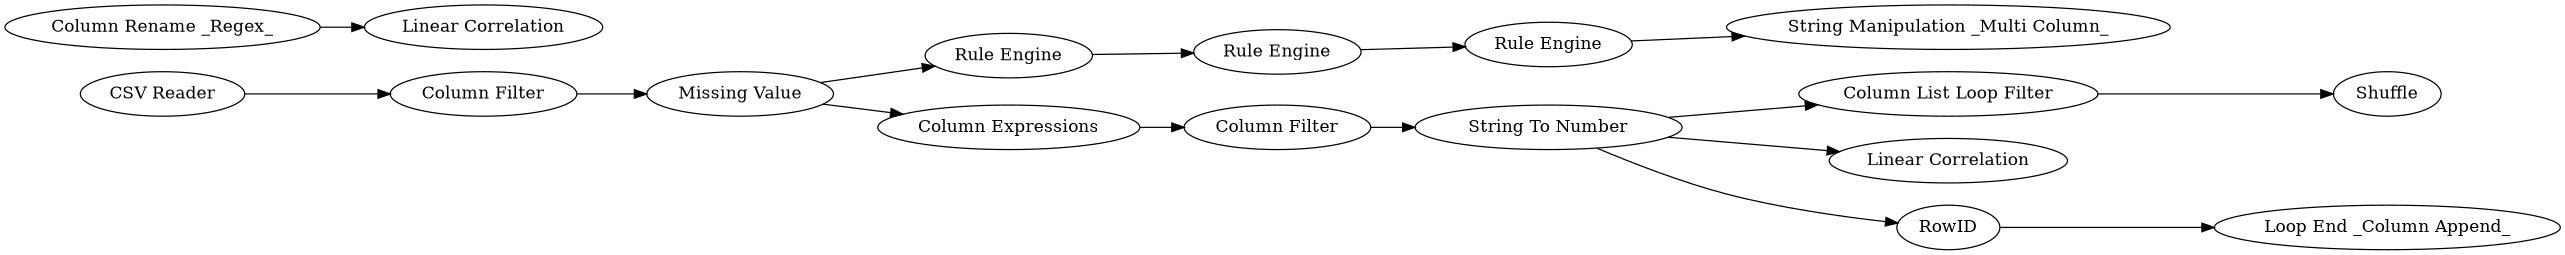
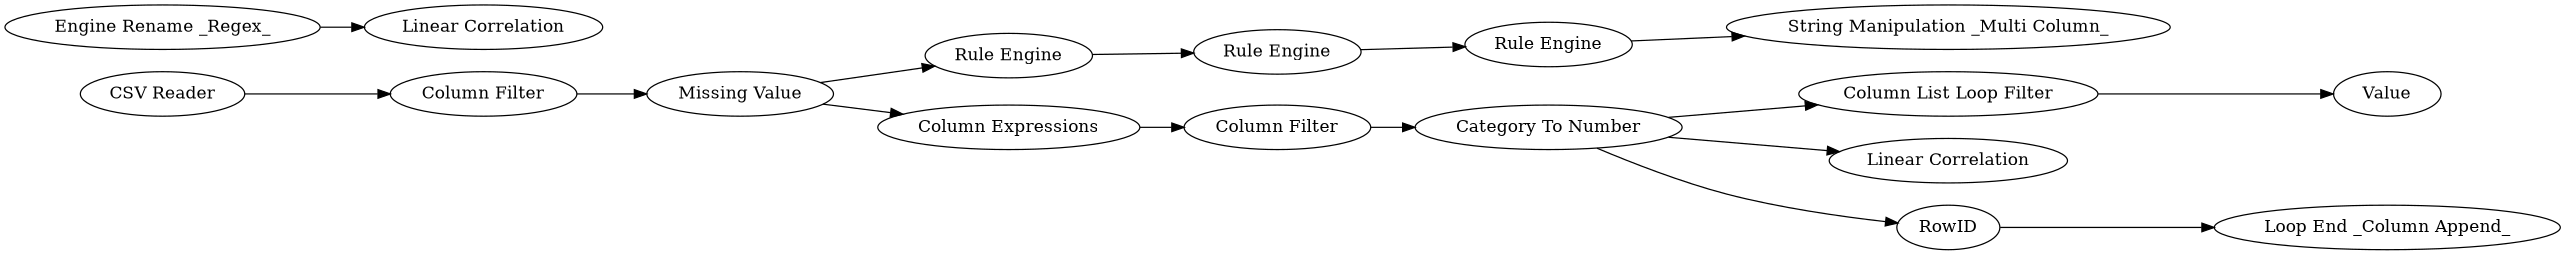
(163, 27) -> (163, 27)
(2387, 94) -> (2387, 94)
(1549, 127) -> (1549, 127)
